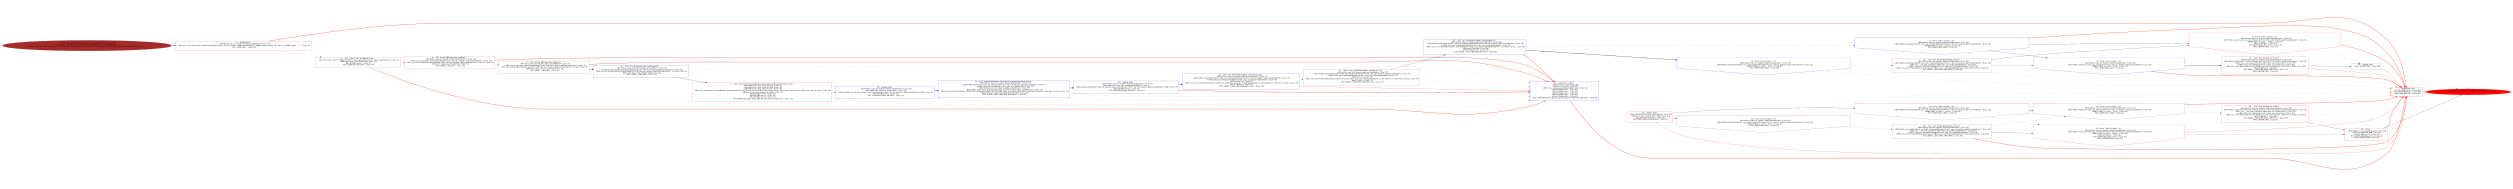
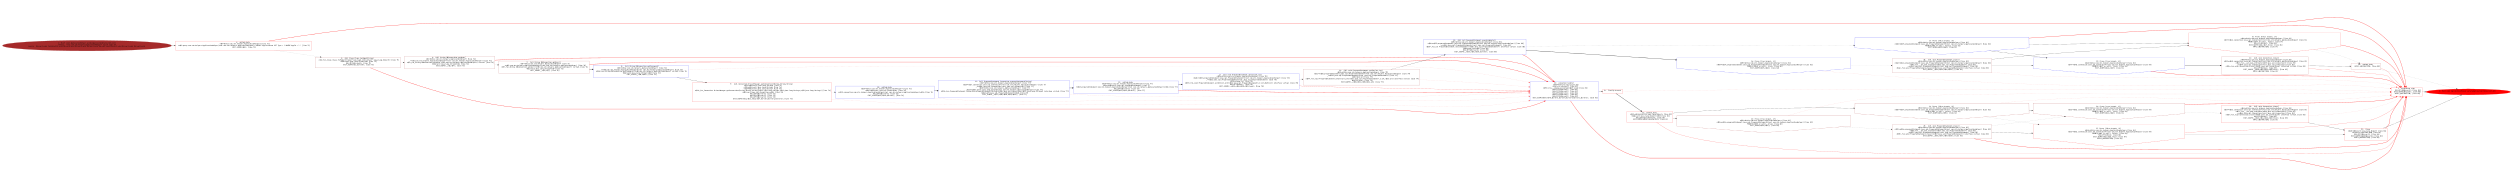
none -> (1613, 91)
